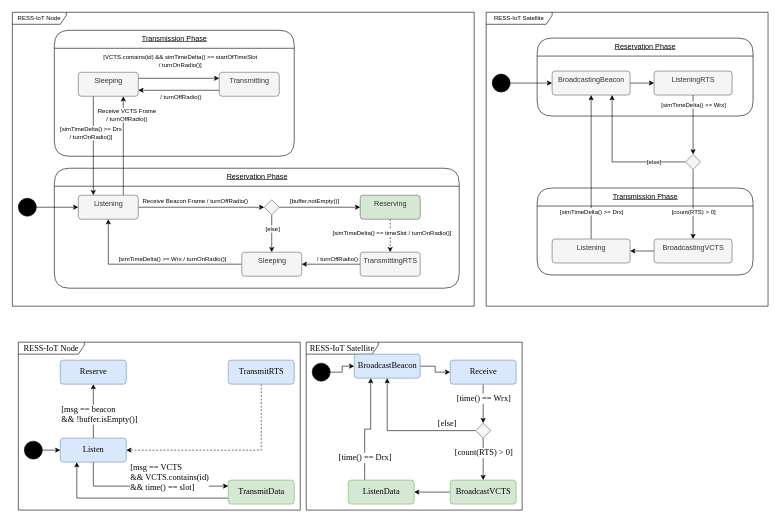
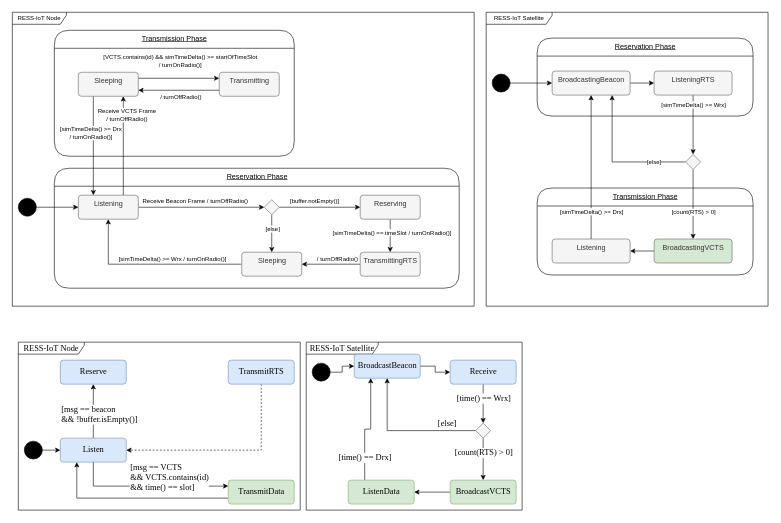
(390, 207) -> (390, 207)
(390, 234) -> (390, 234)
(693, 251) -> (693, 251)
